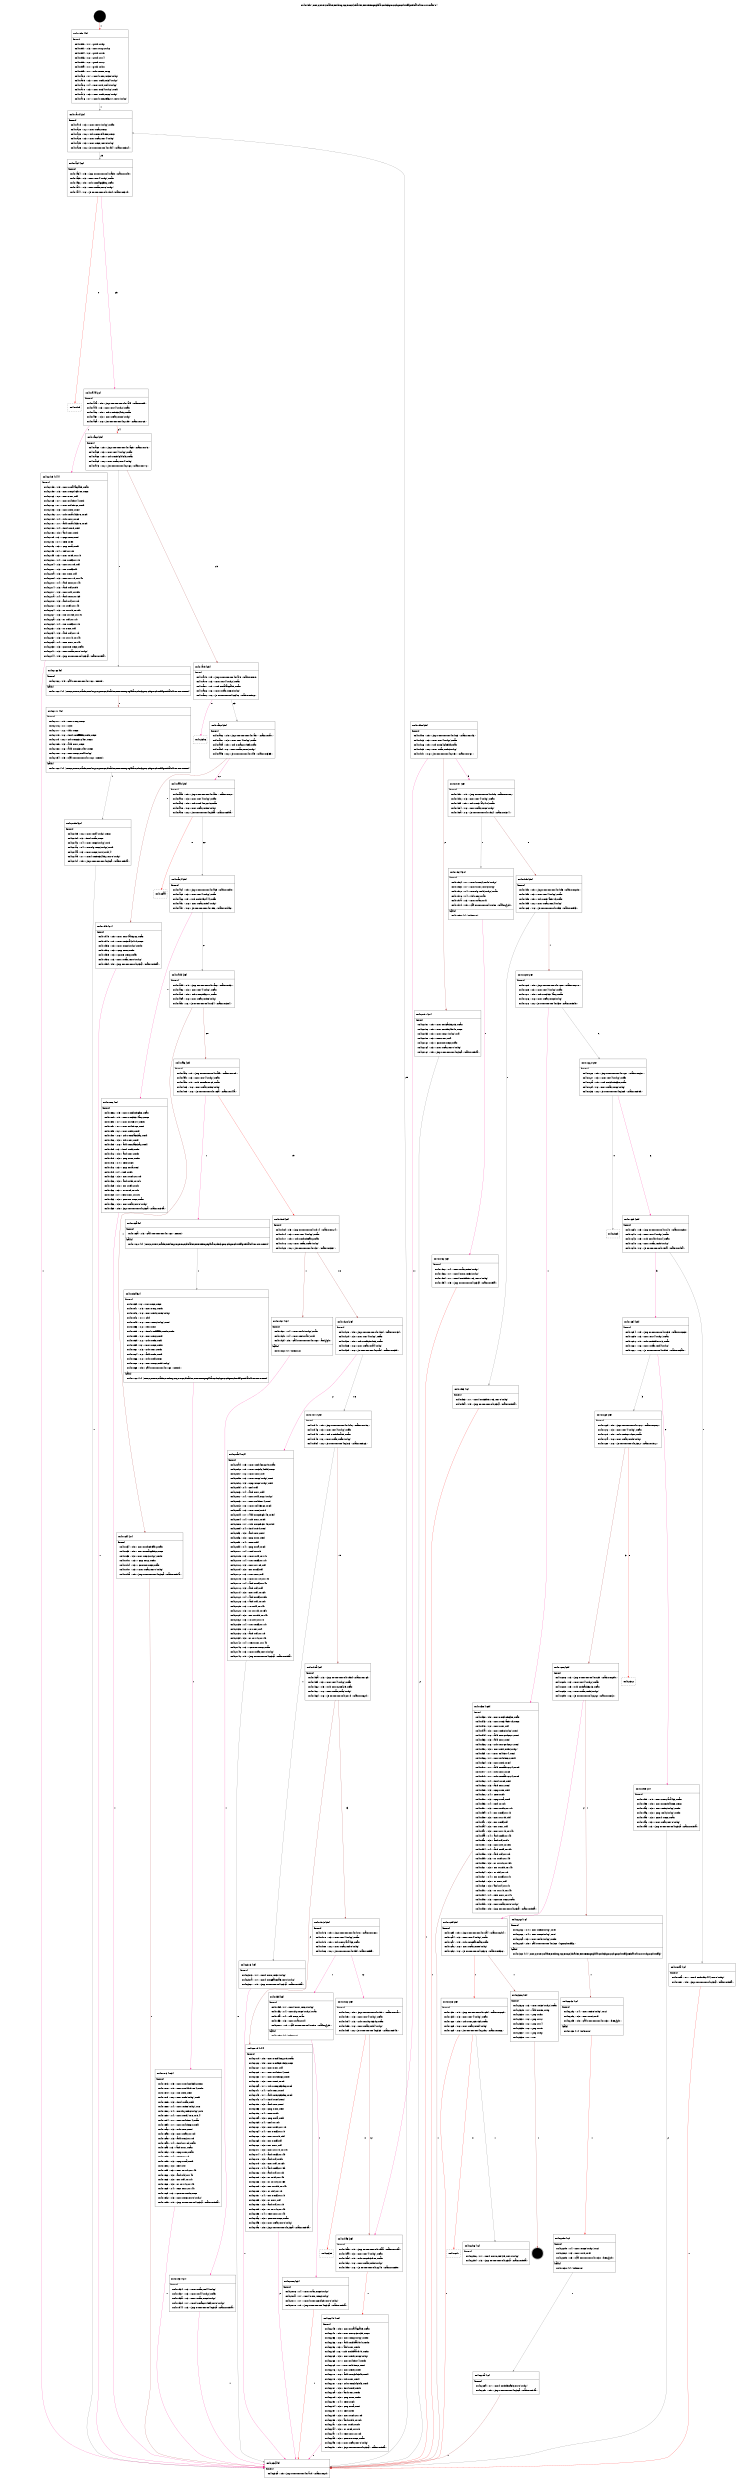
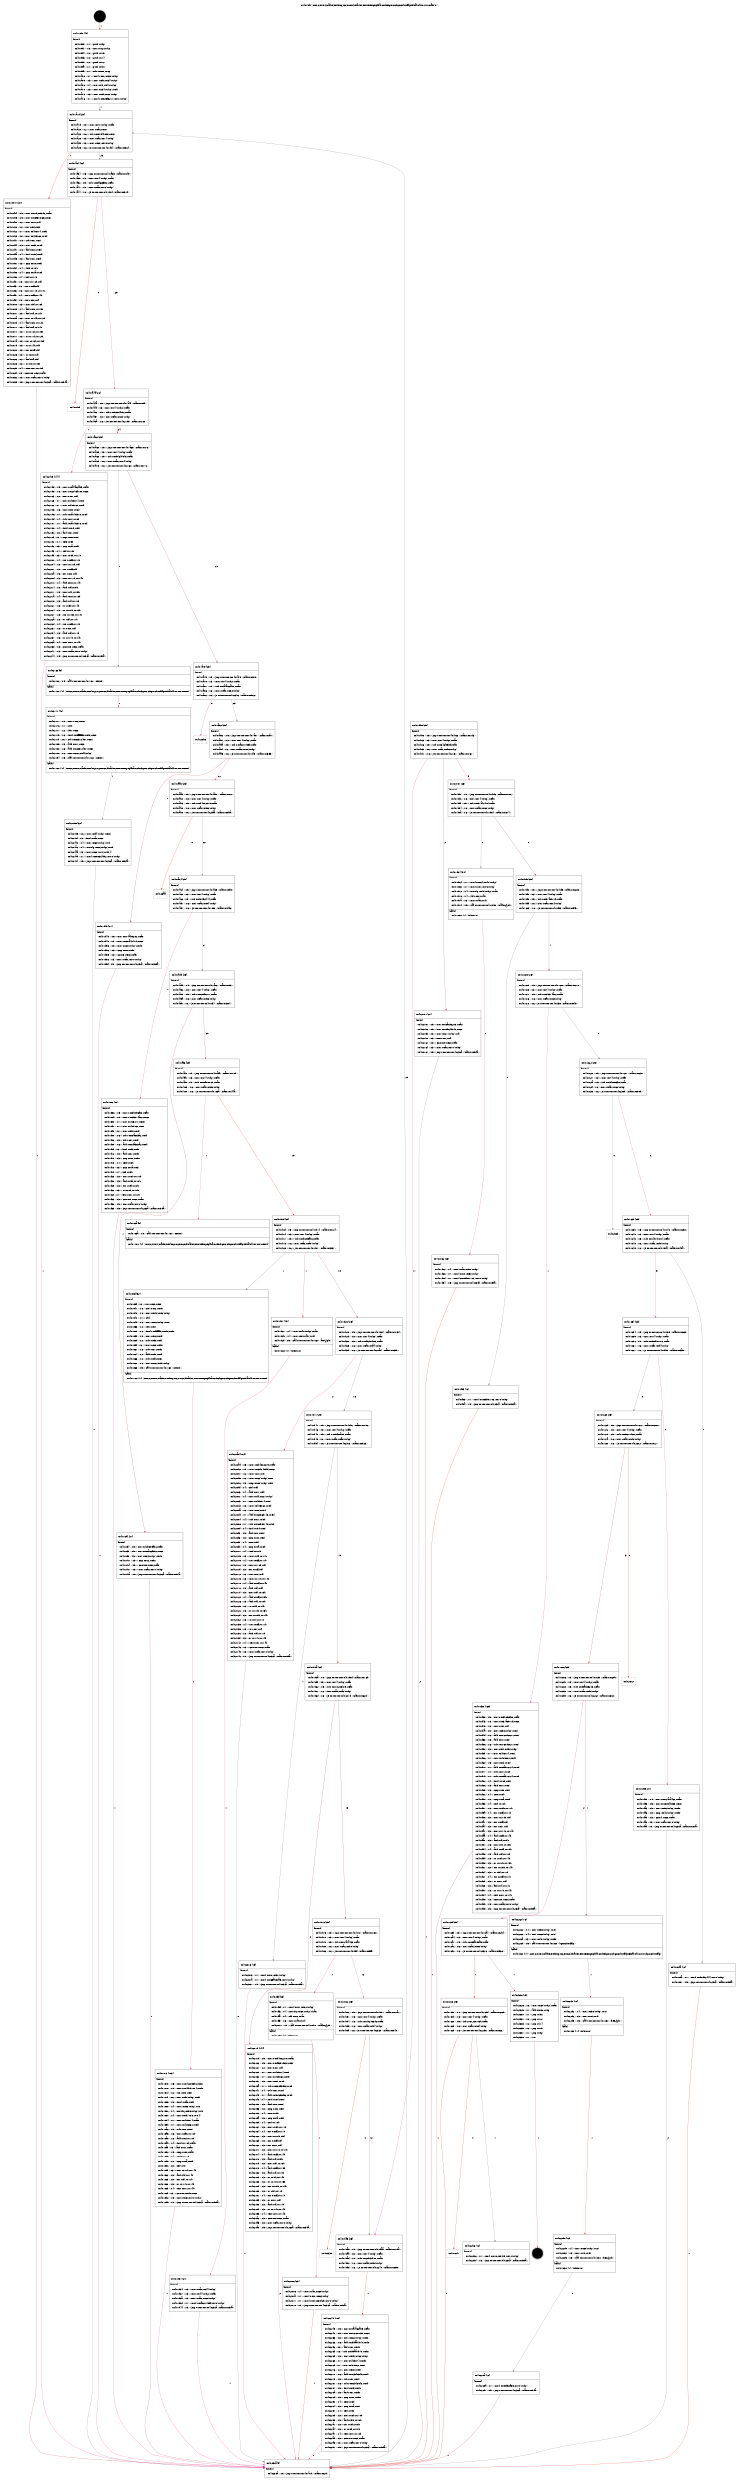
none -> (37, 293)
(197, 1268) -> (267, 1270)
